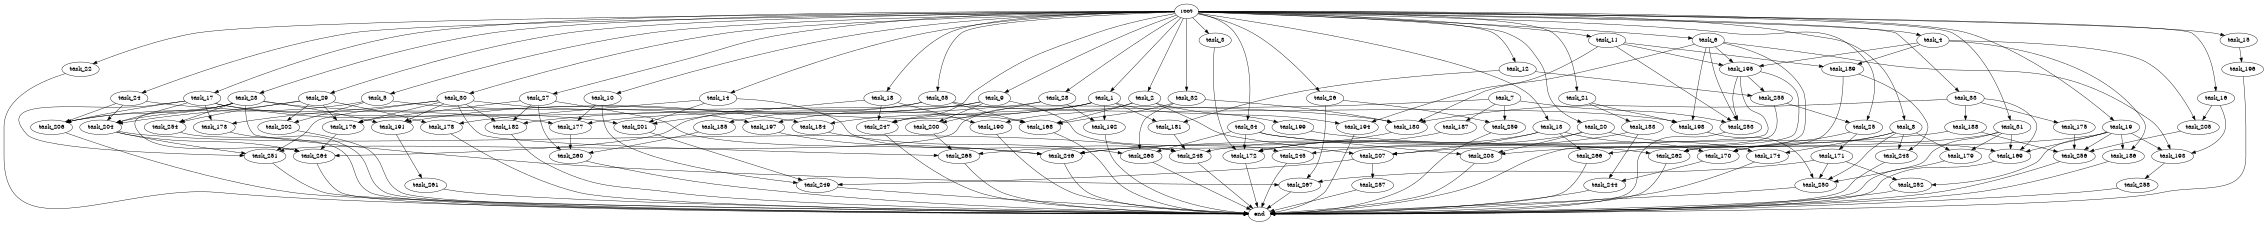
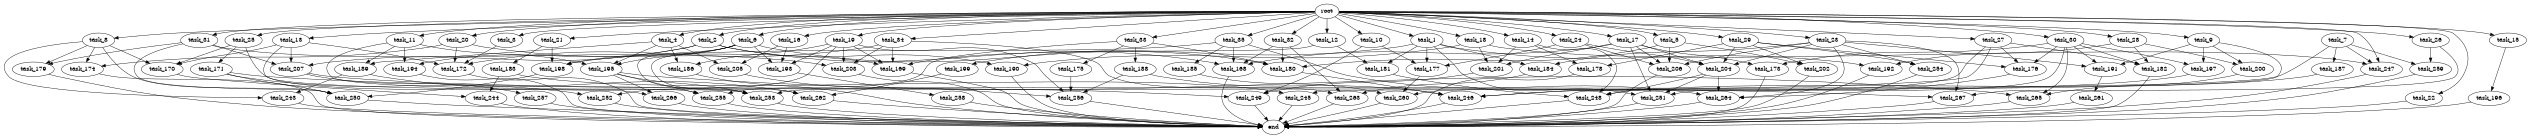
(1816, 112) -> (462, 90)
